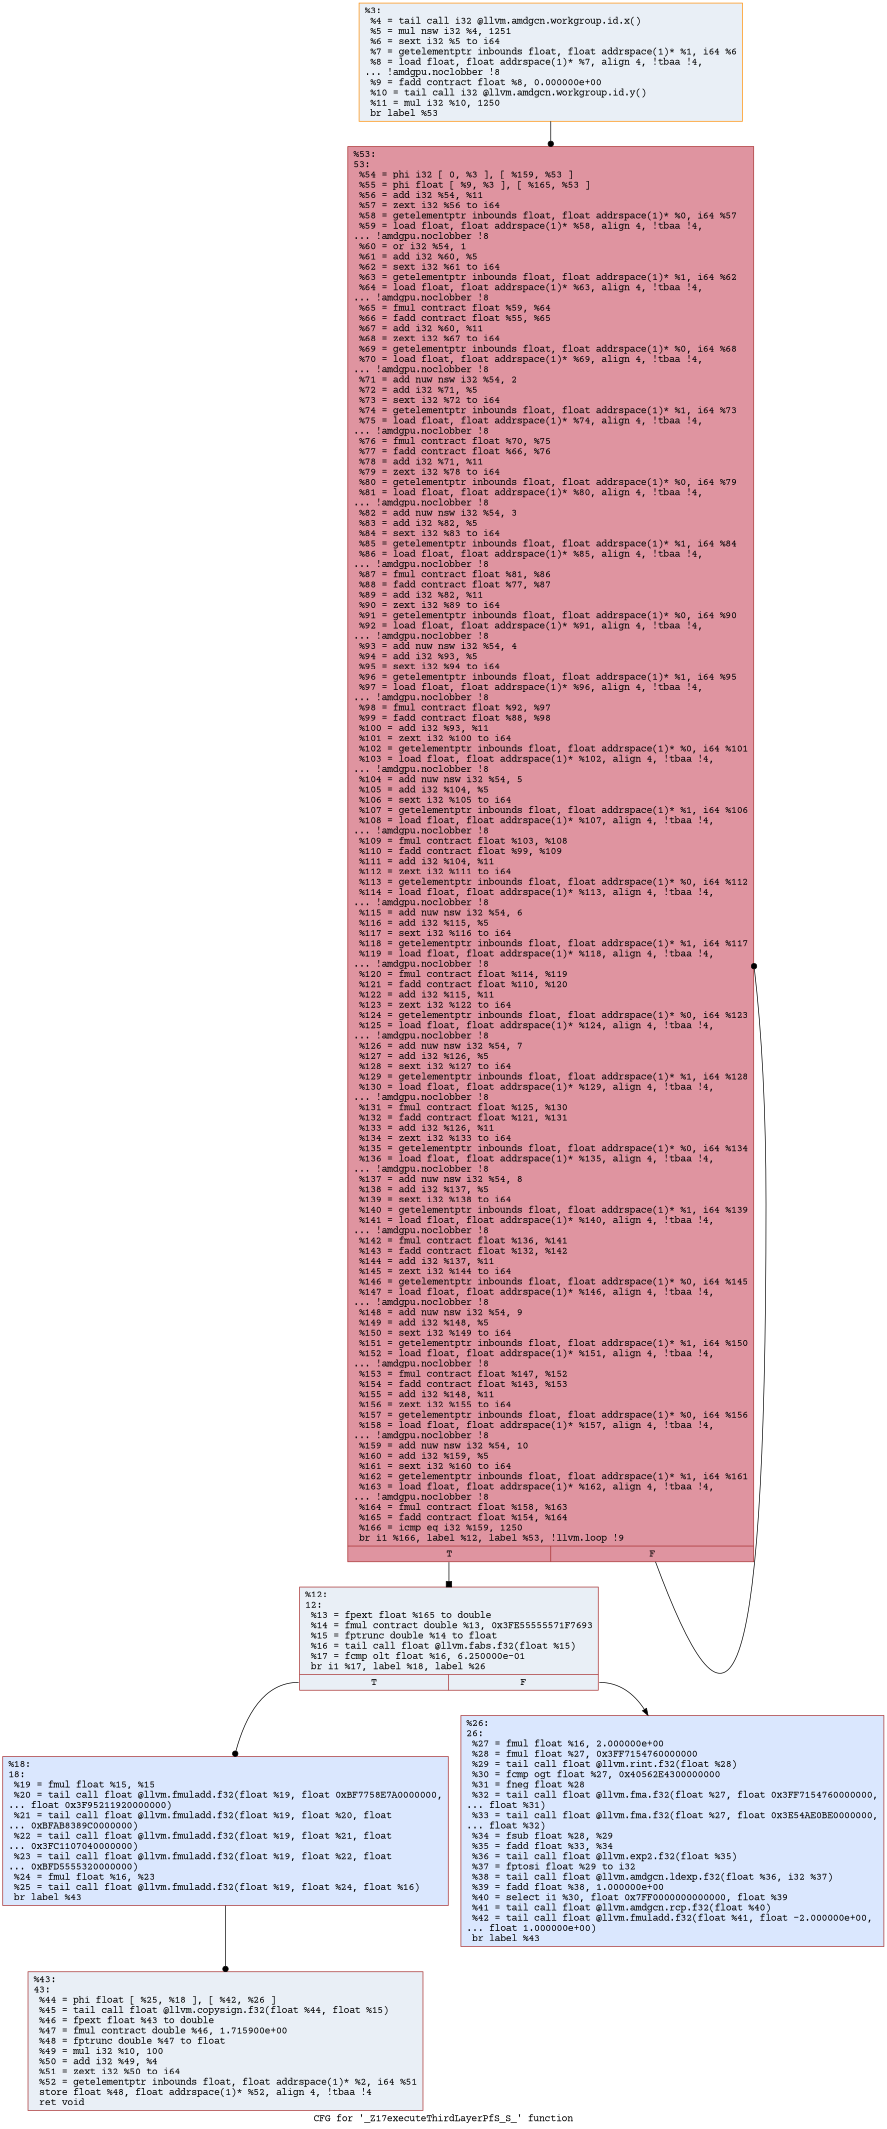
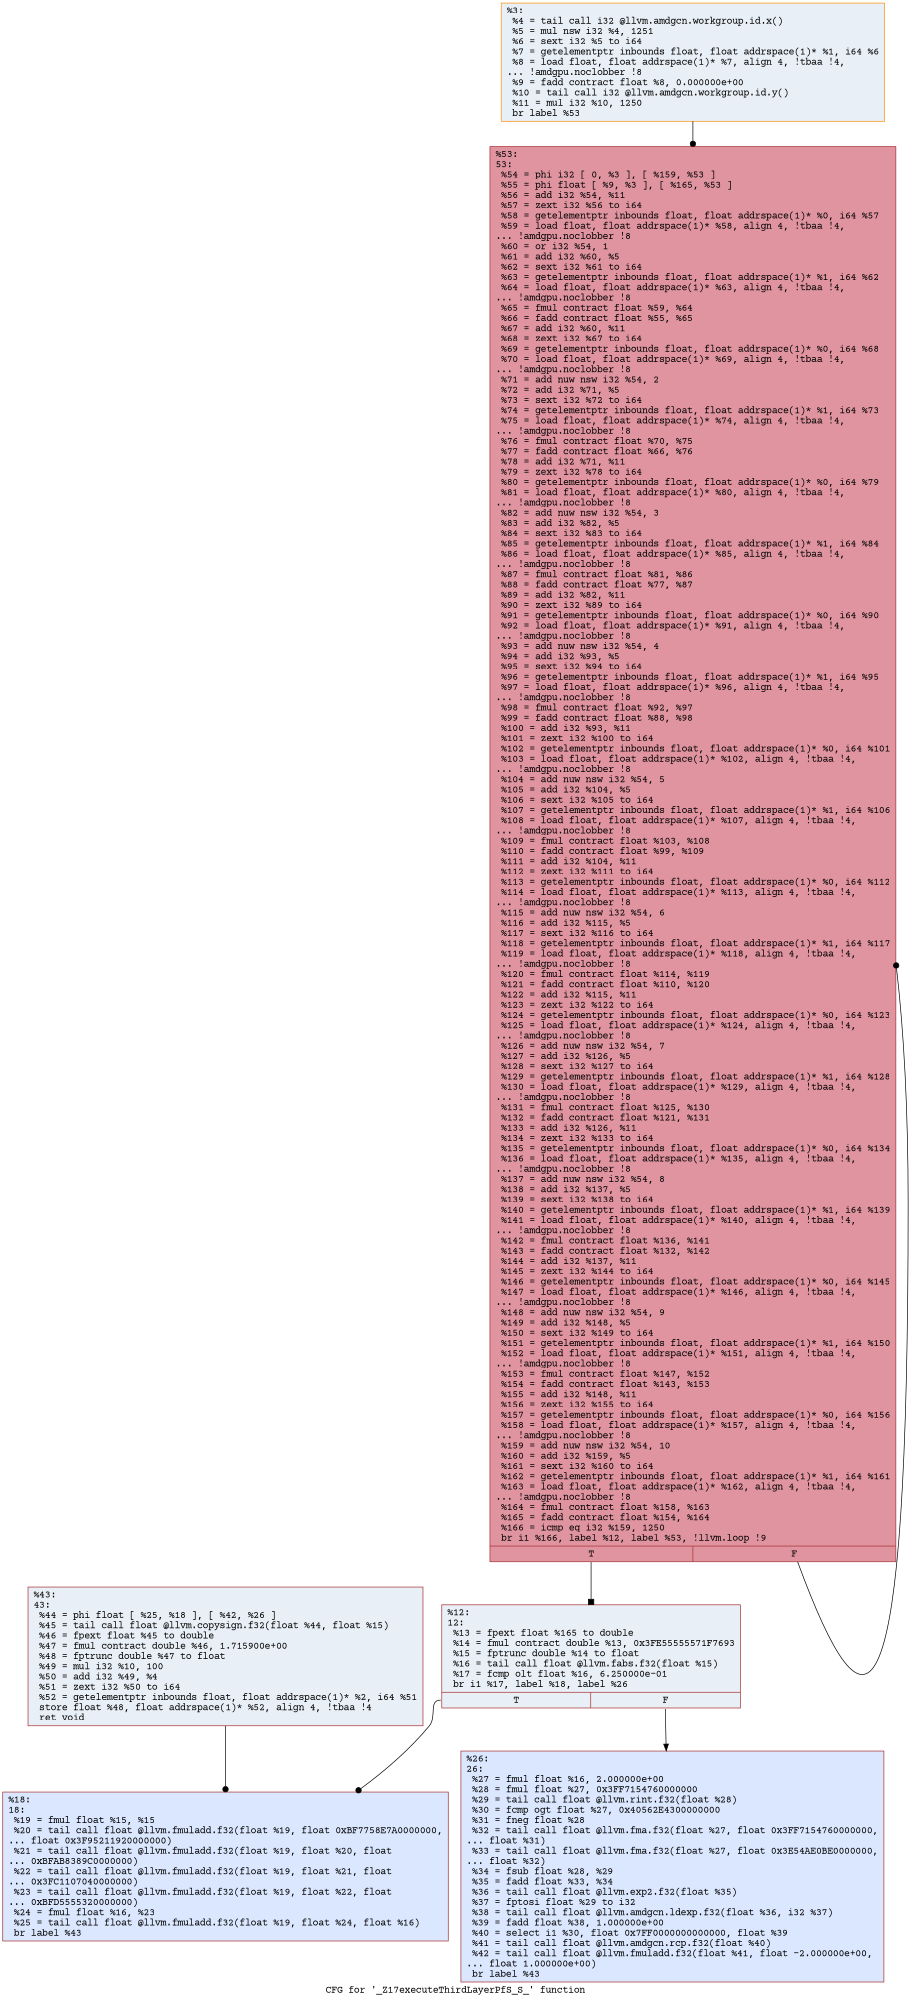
(226, 1936) -> (226, 1756)
(124, 2020) -> (124, 1636)
